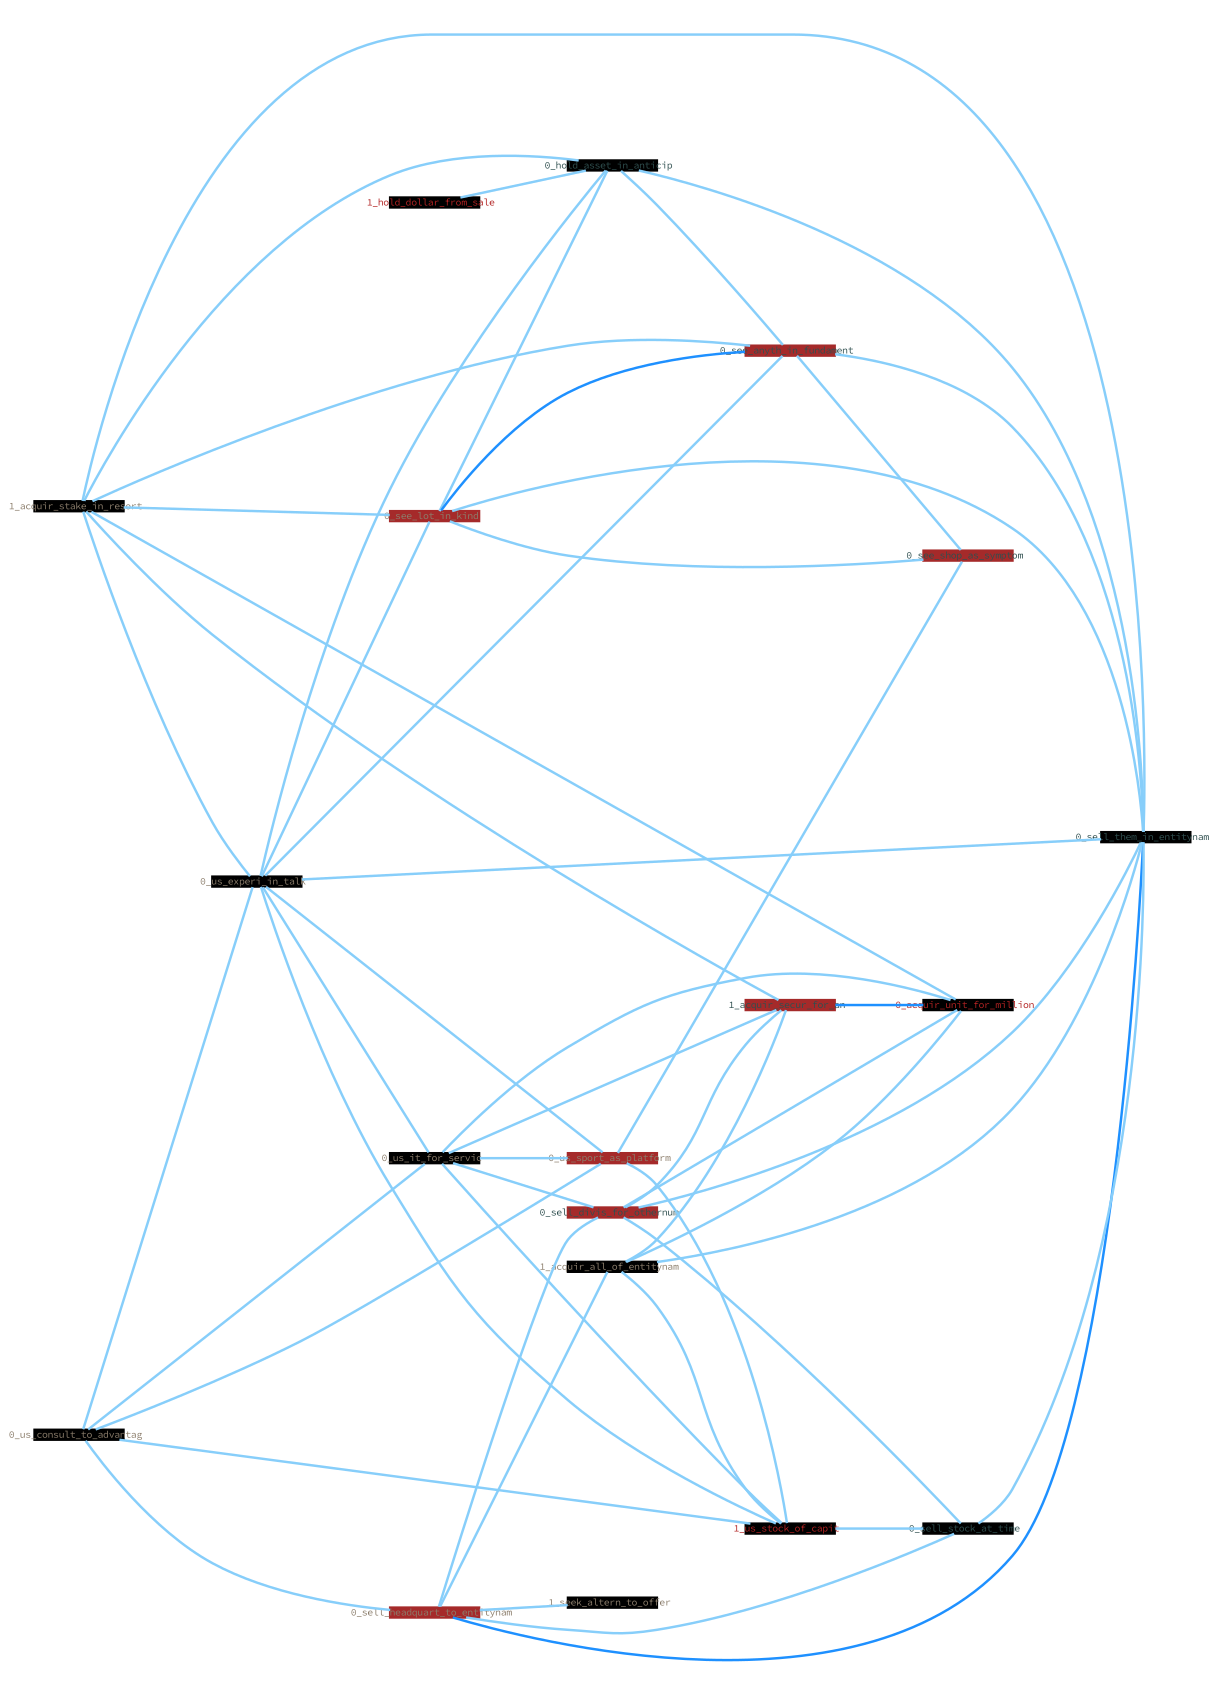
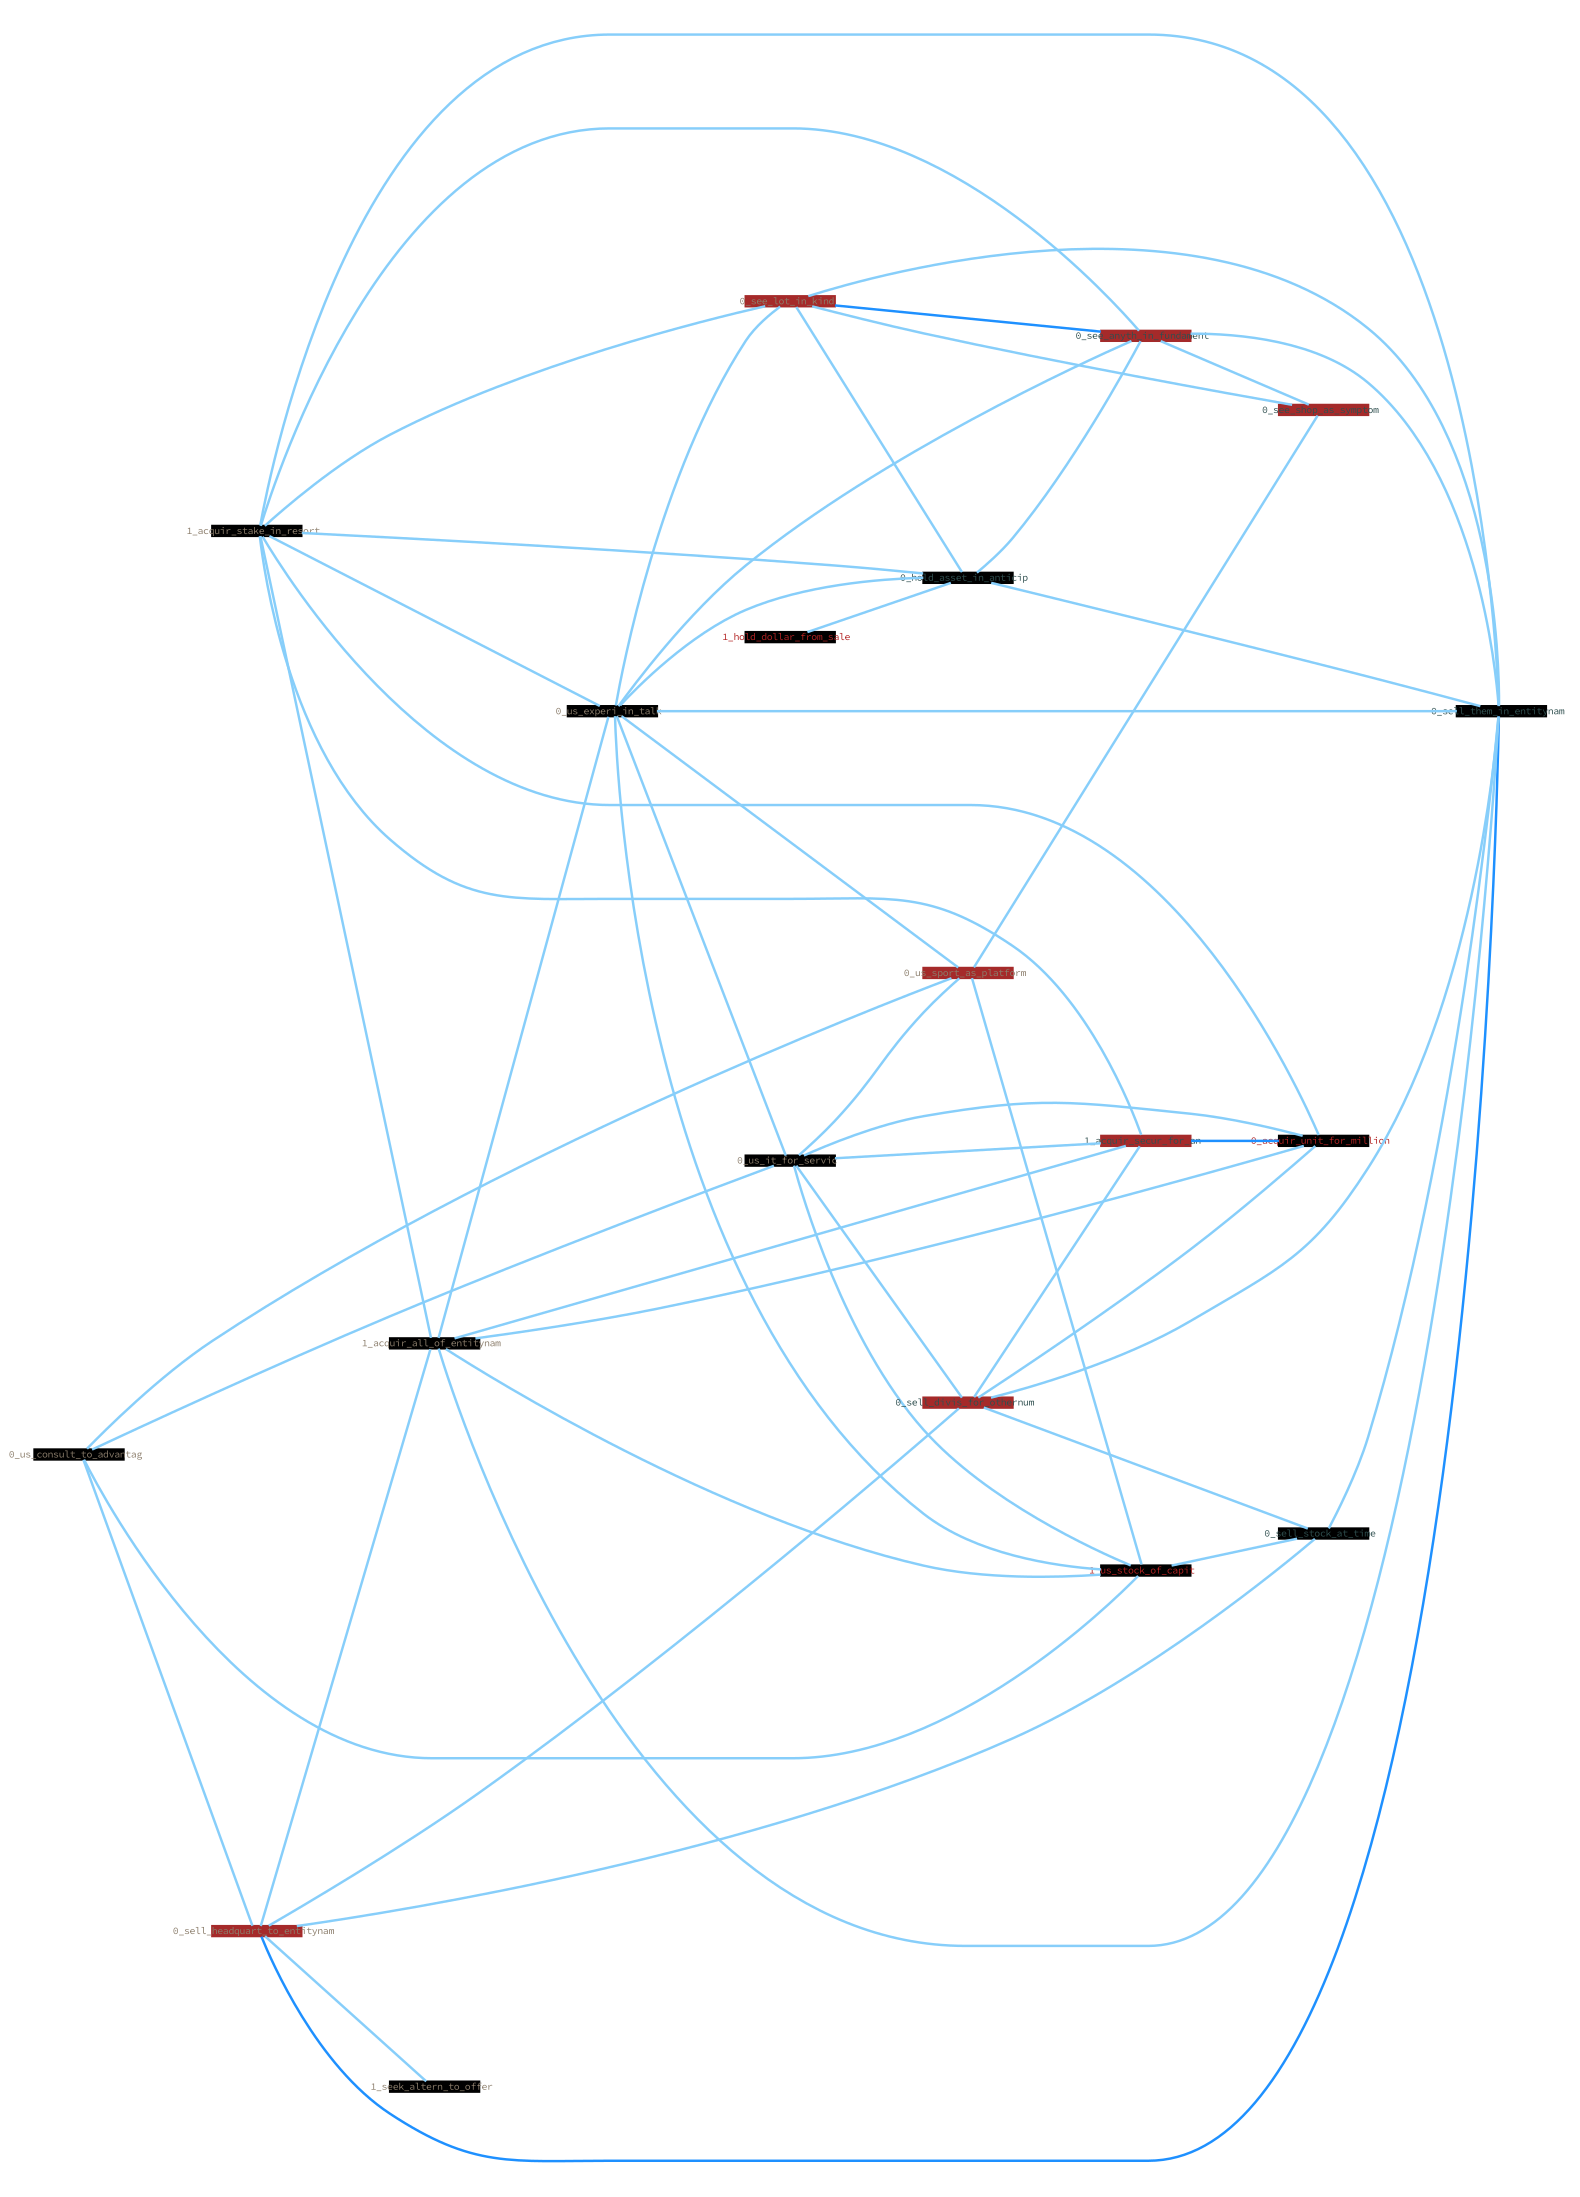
none -> (346, 937)
(168, 1158) -> (524, 1027)
